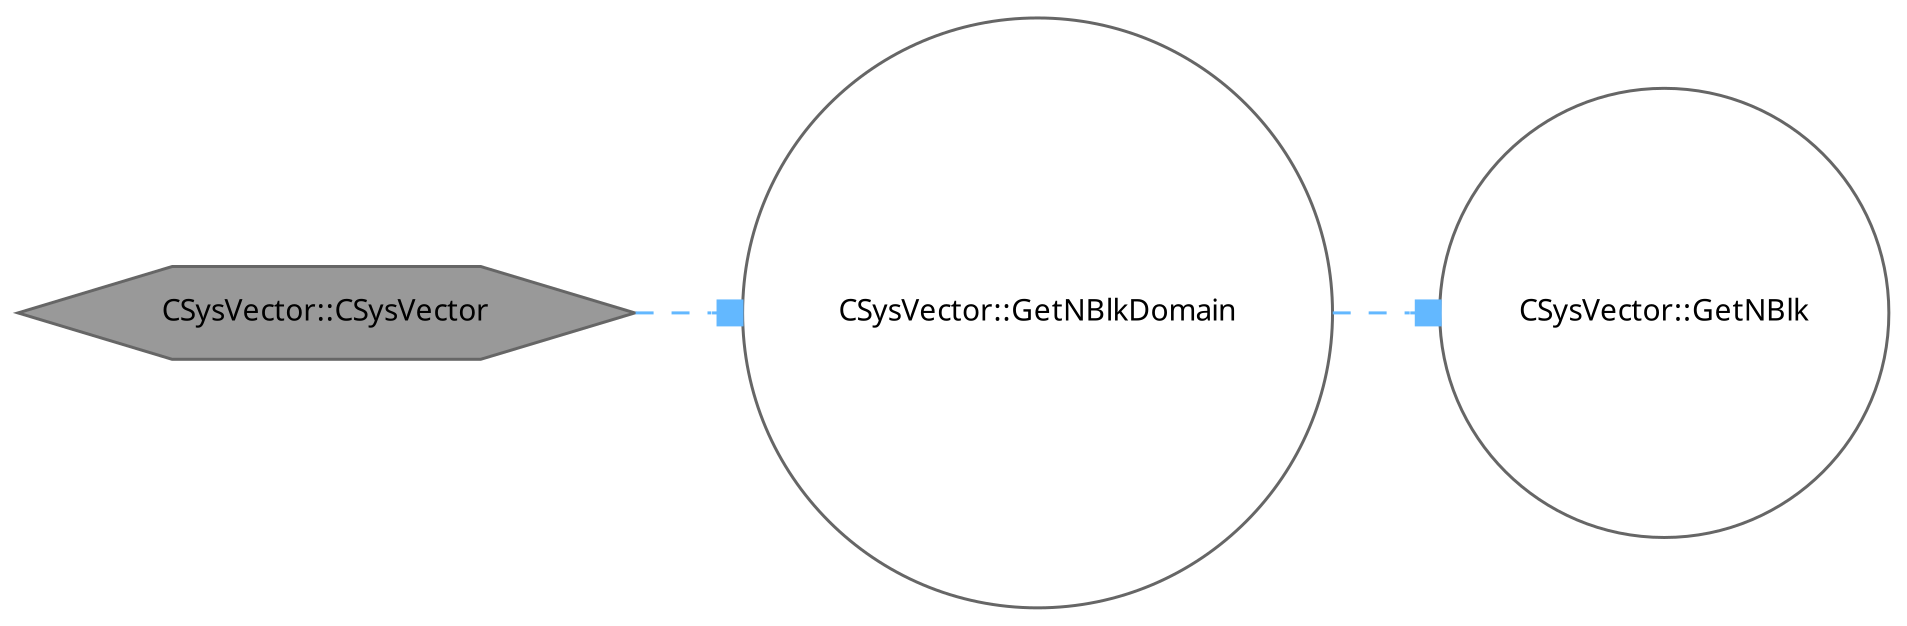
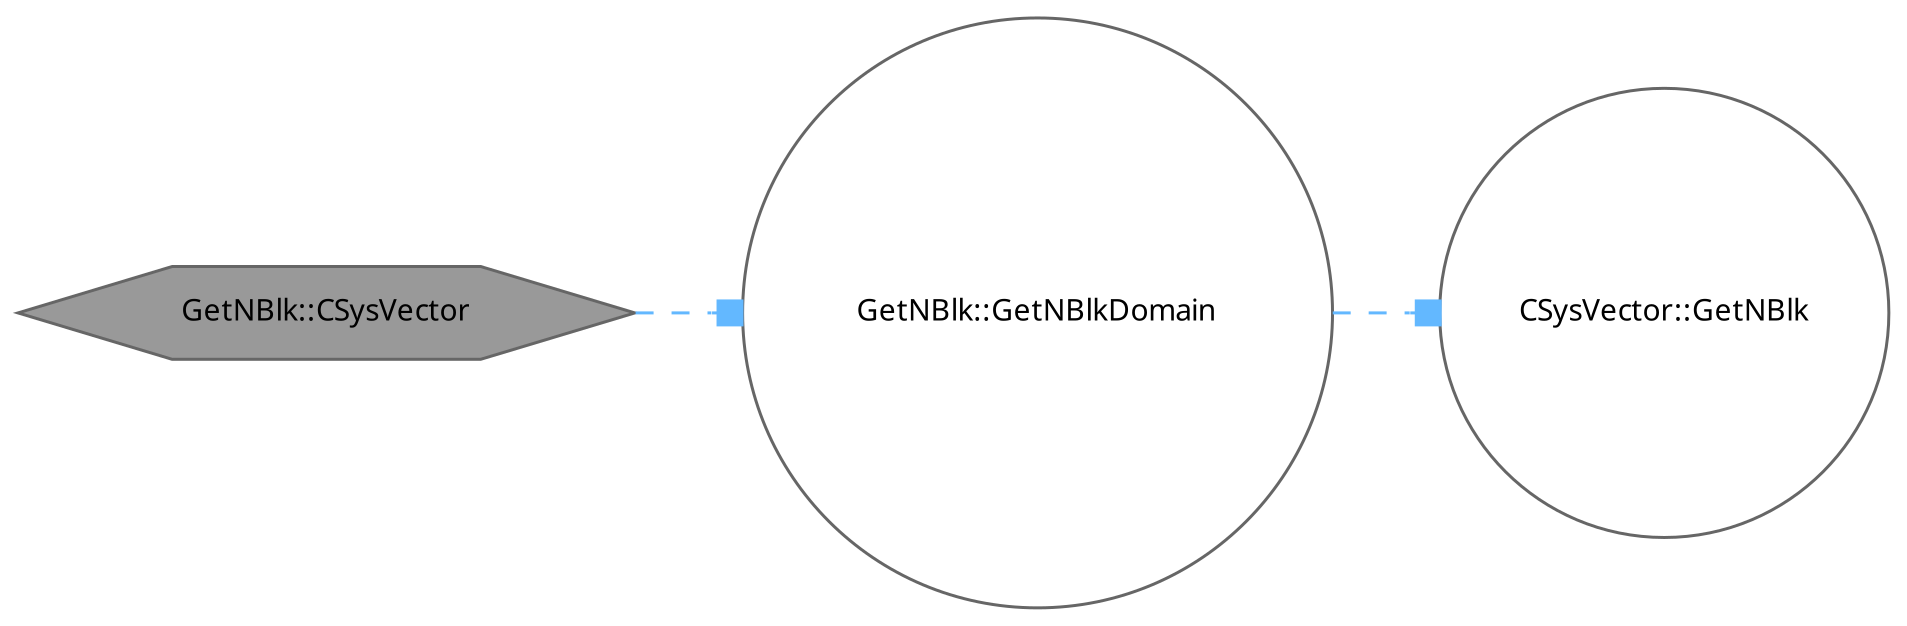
(326, 313) -> (326, 313)
(1038, 313) -> (1038, 313)
